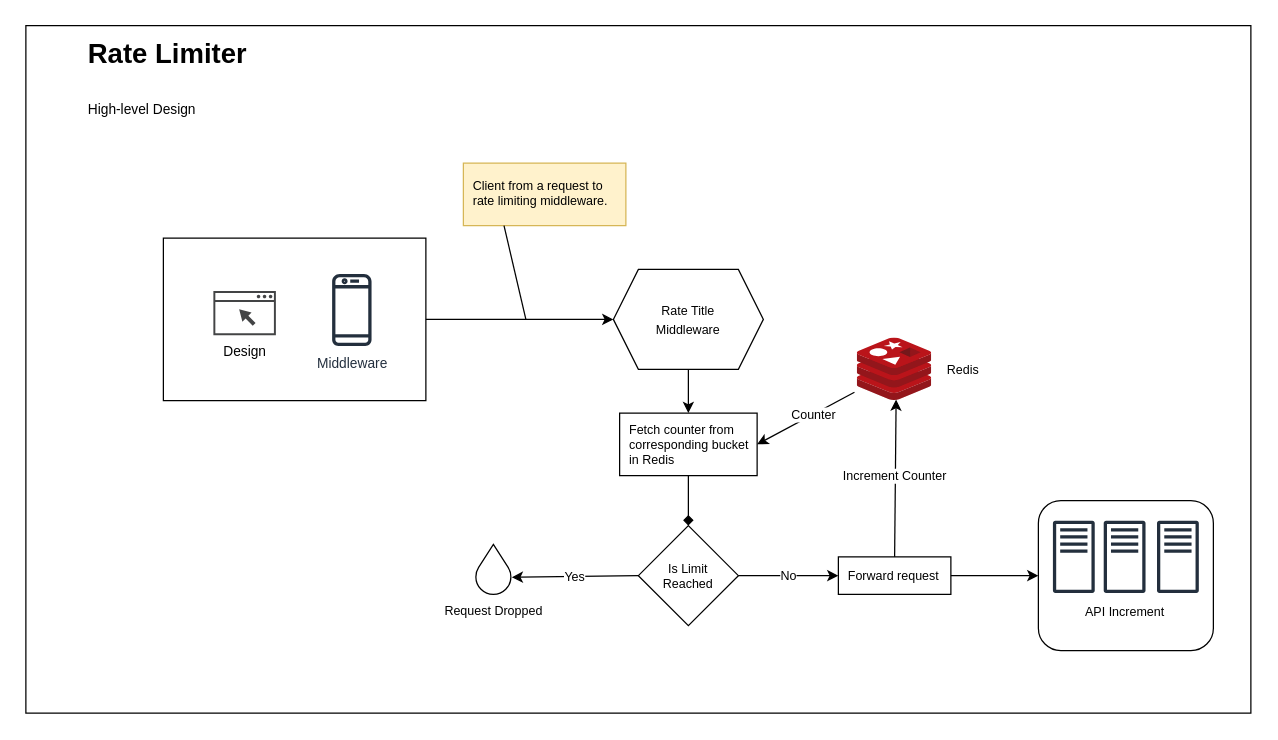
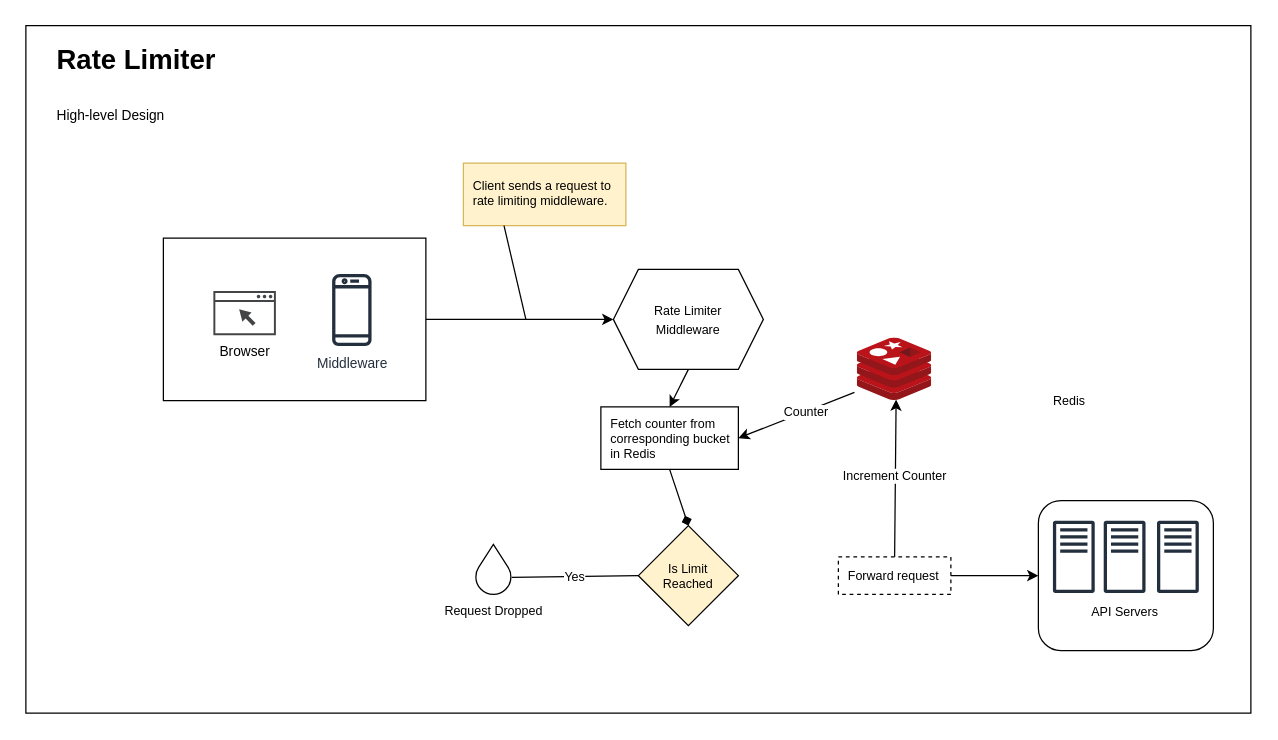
(332, 82) -> (301, 88)
(546, 202) -> (546, 202)
(688, 319) -> (688, 319)
(245, 353) -> (245, 353)
(963, 369) -> (1069, 401)
(688, 444) -> (669, 438)
(688, 576) -> (688, 576)
(784, 576) -> none
(894, 576) -> (894, 576)
(522, 577) -> (518, 577)
(1125, 612) -> (1125, 612)
